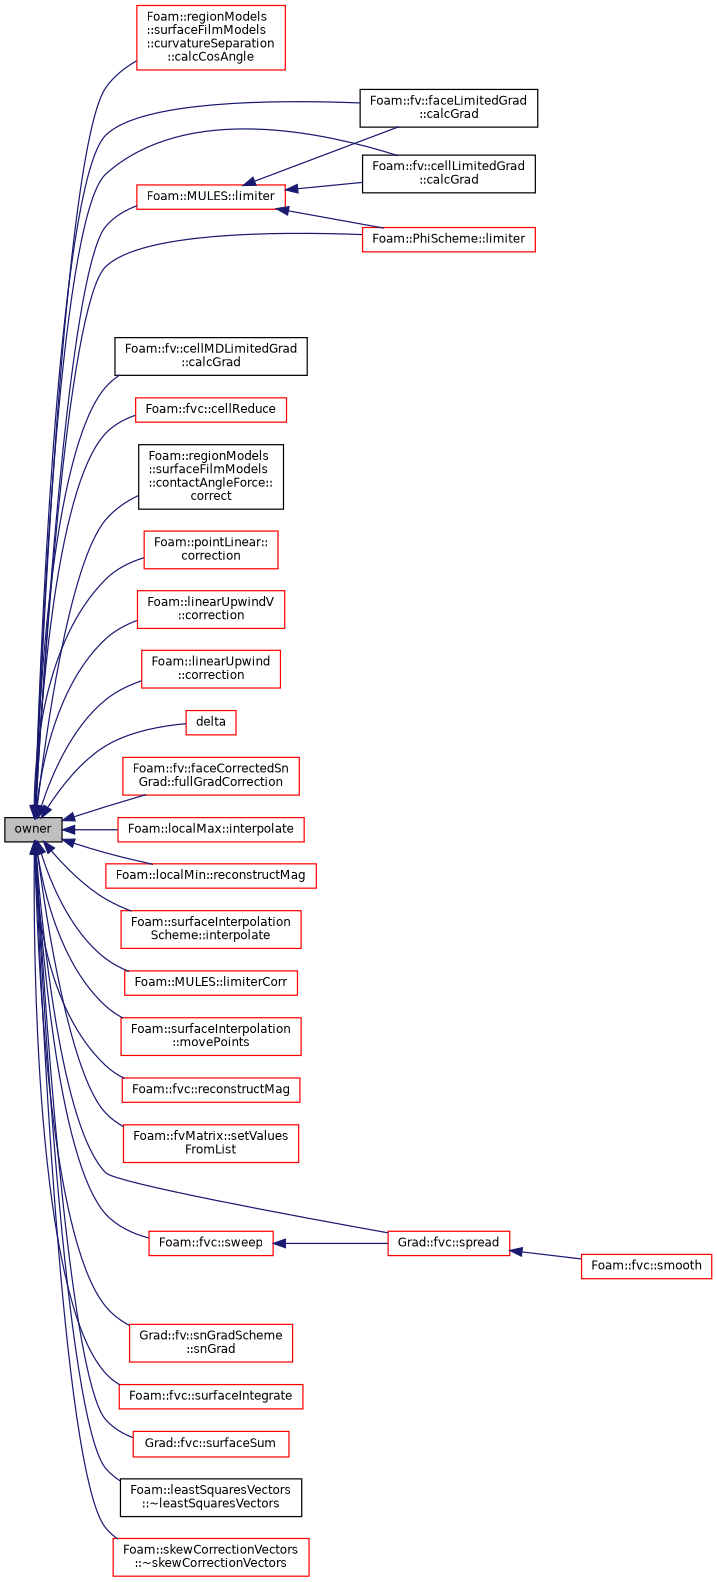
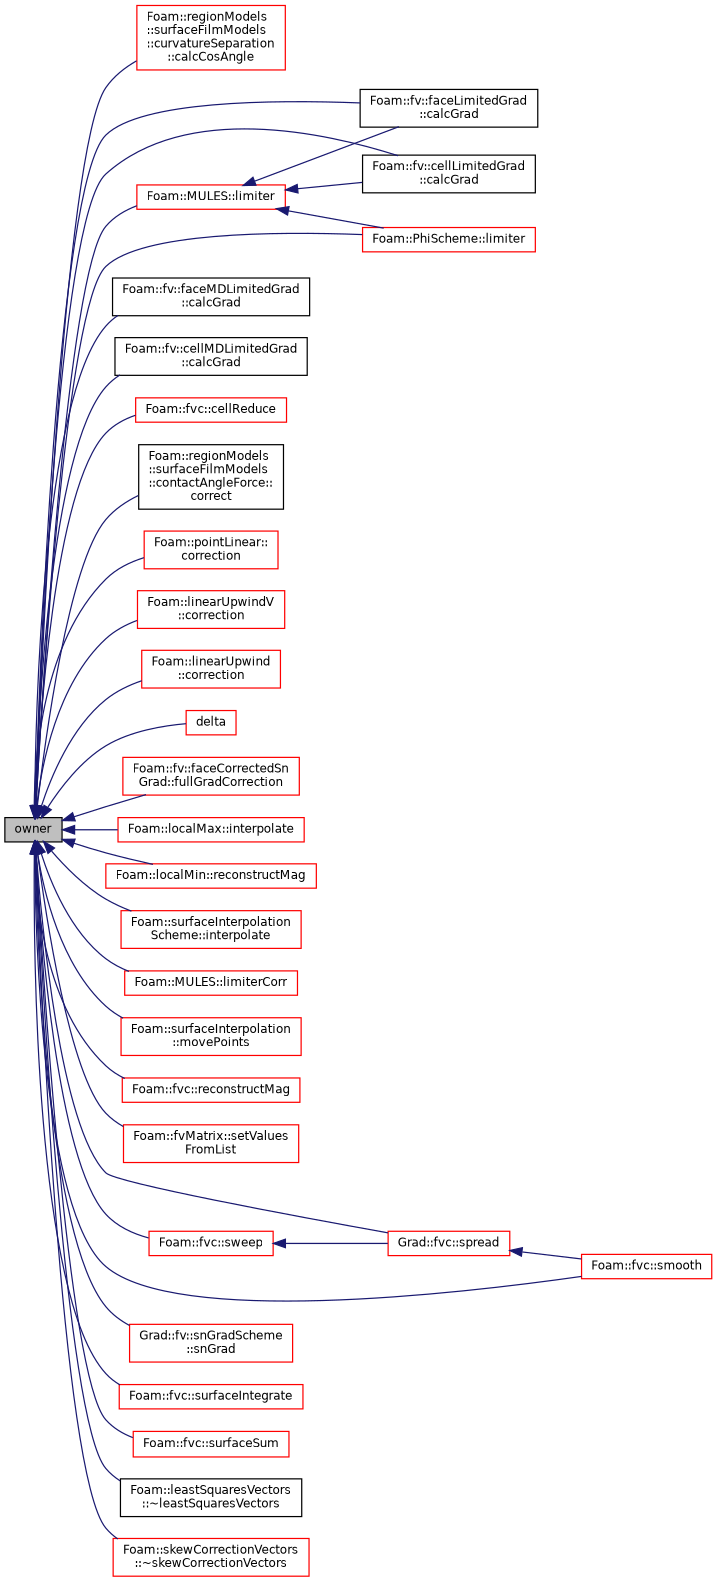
none -> (211, 297)
none -> (132, 1280)
(211, 1444) -> (211, 1444)
